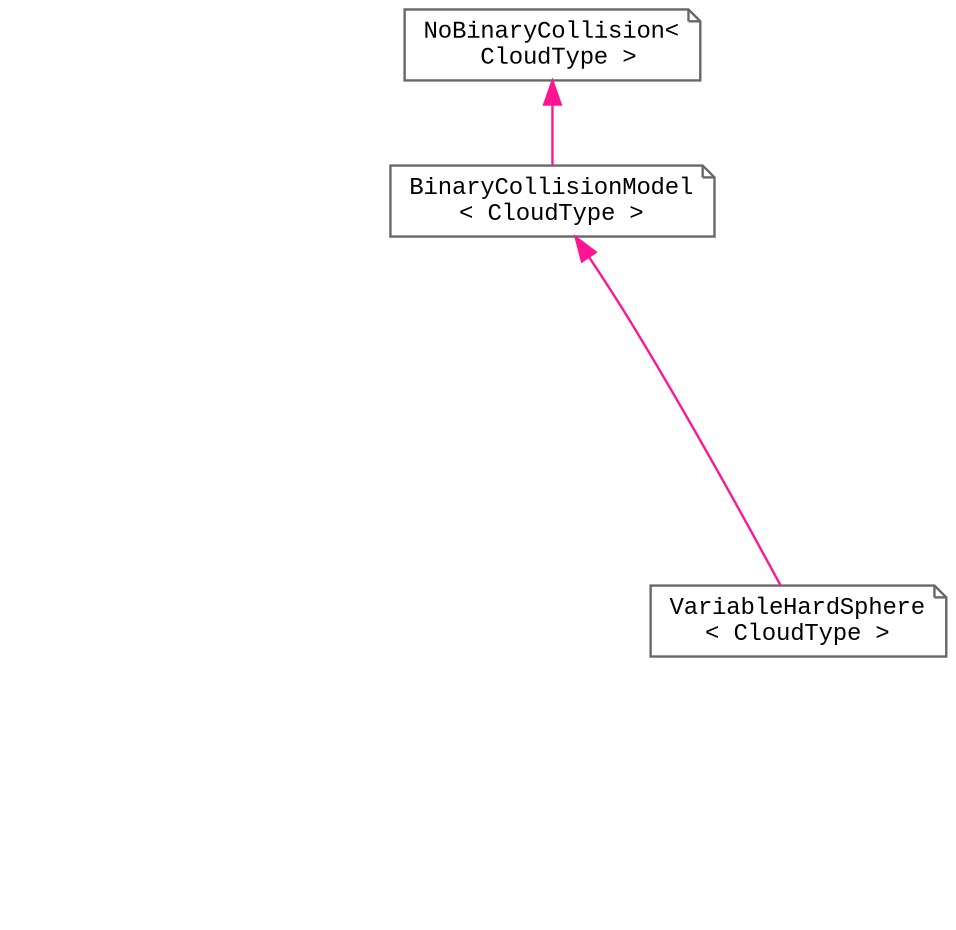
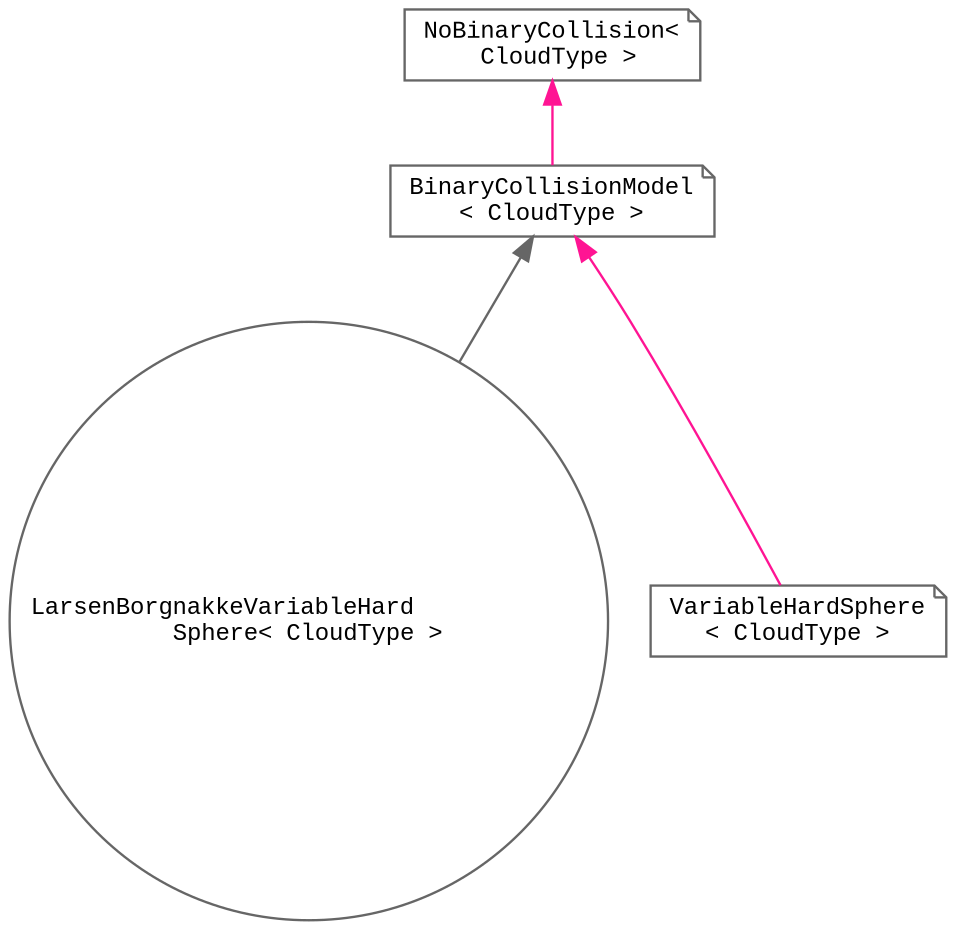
none -> (309, 621)
